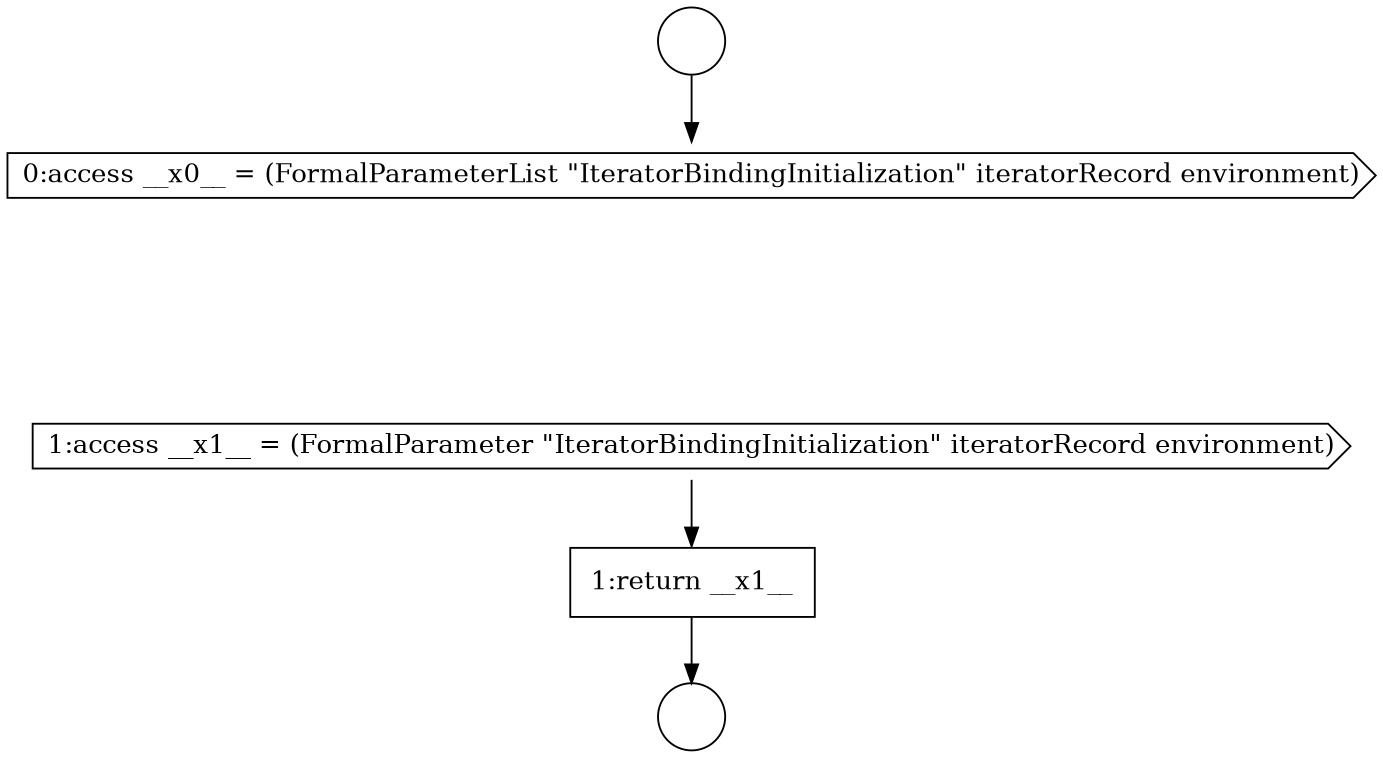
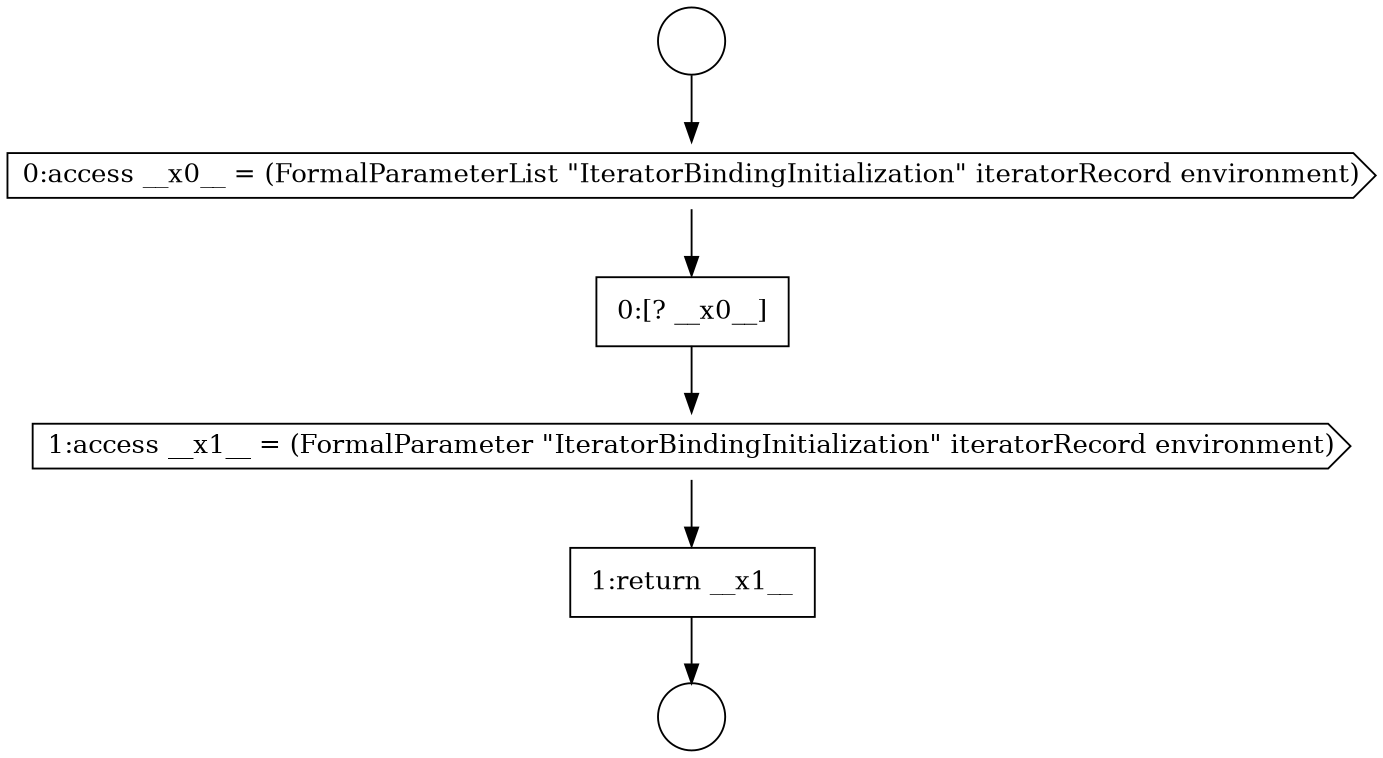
none -> (692, 311)
